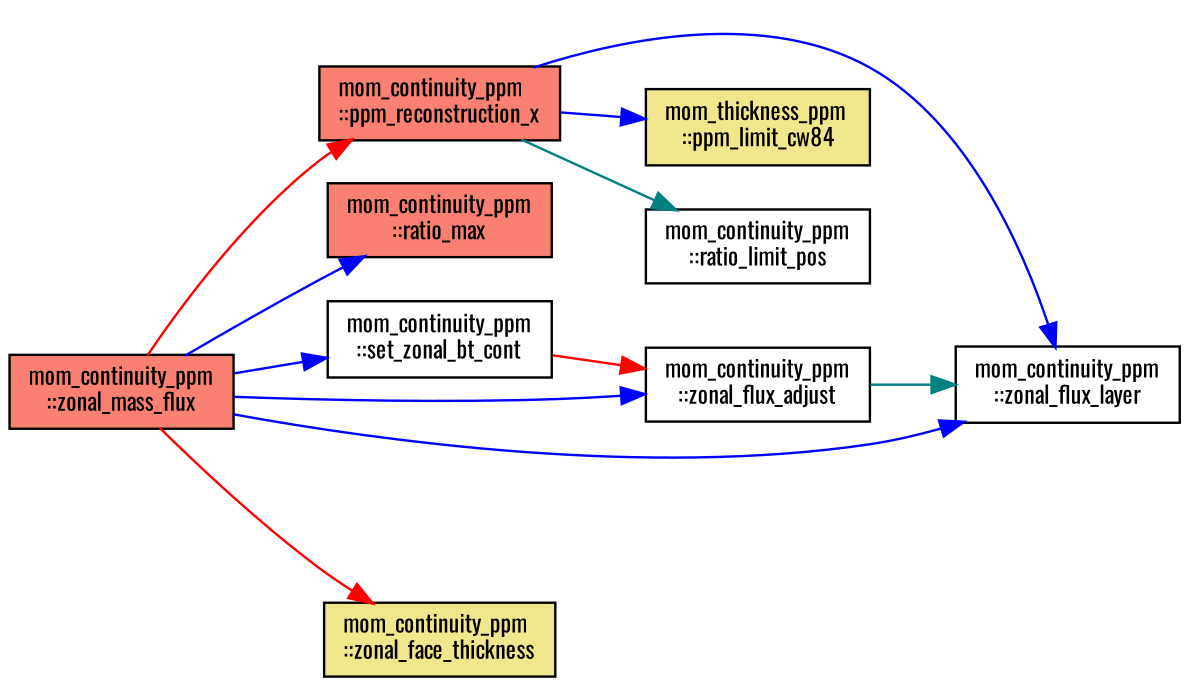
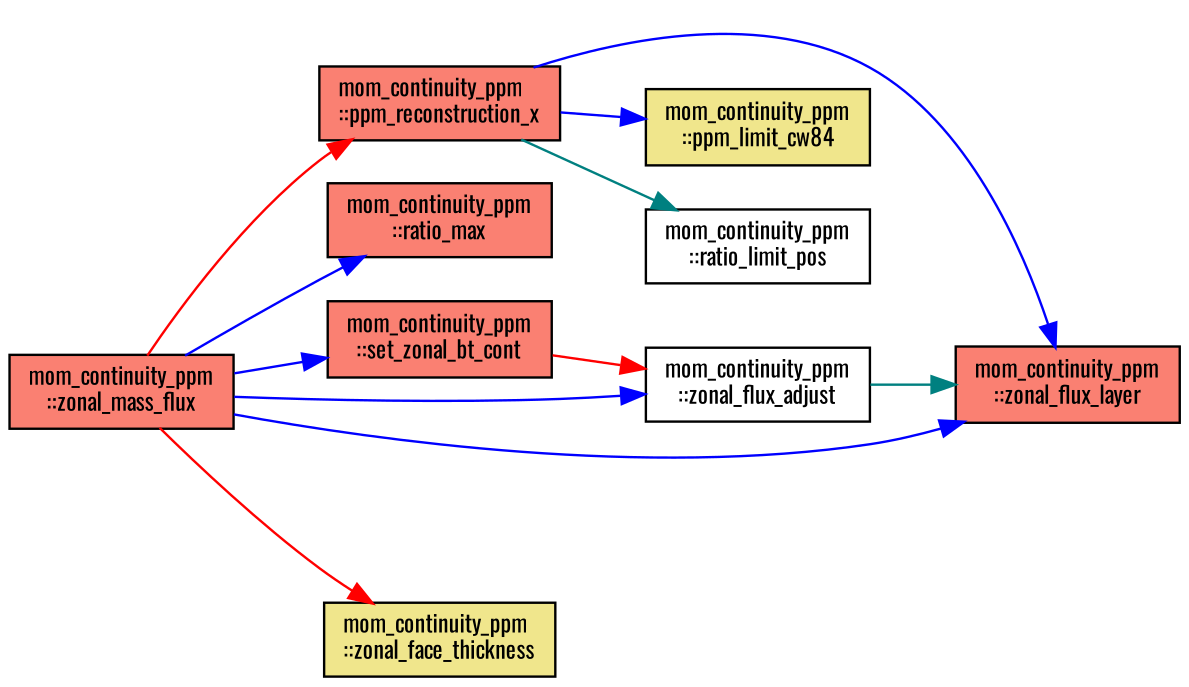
(758, 127) -> (758, 127)
(440, 339) -> (440, 339)
(1068, 385) -> (1068, 385)
